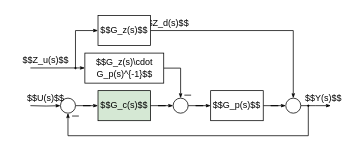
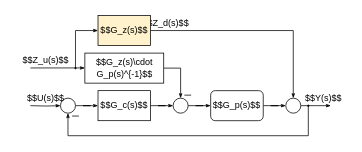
(124, 30) -> (124, 30)
(124, 105) -> (124, 105)
(237, 105) -> (237, 105)
